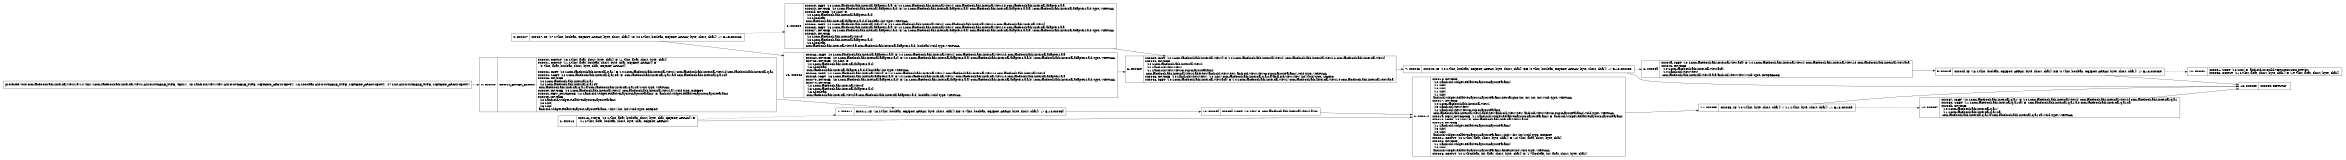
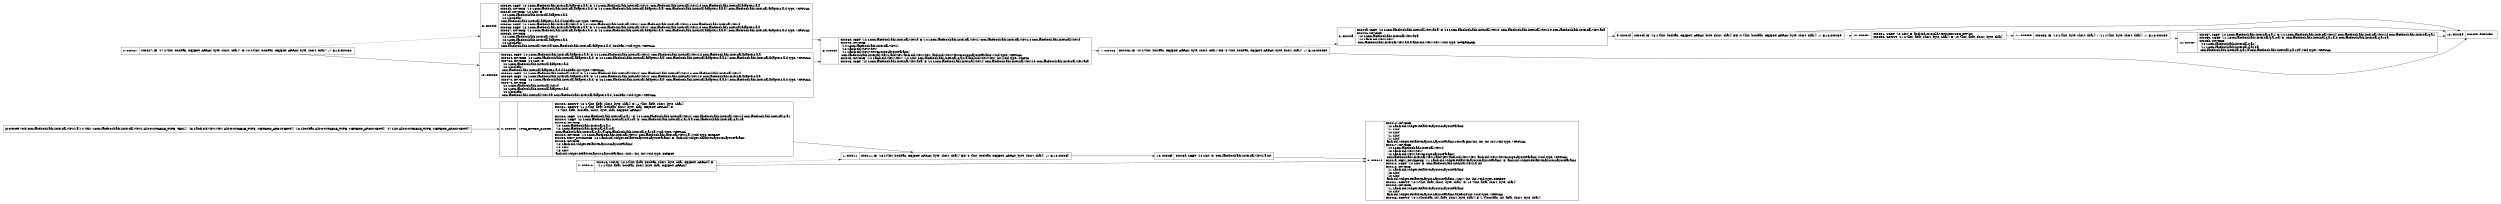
(517, 85) -> (535, 129)
(1661, 112) -> (2009, 36)
